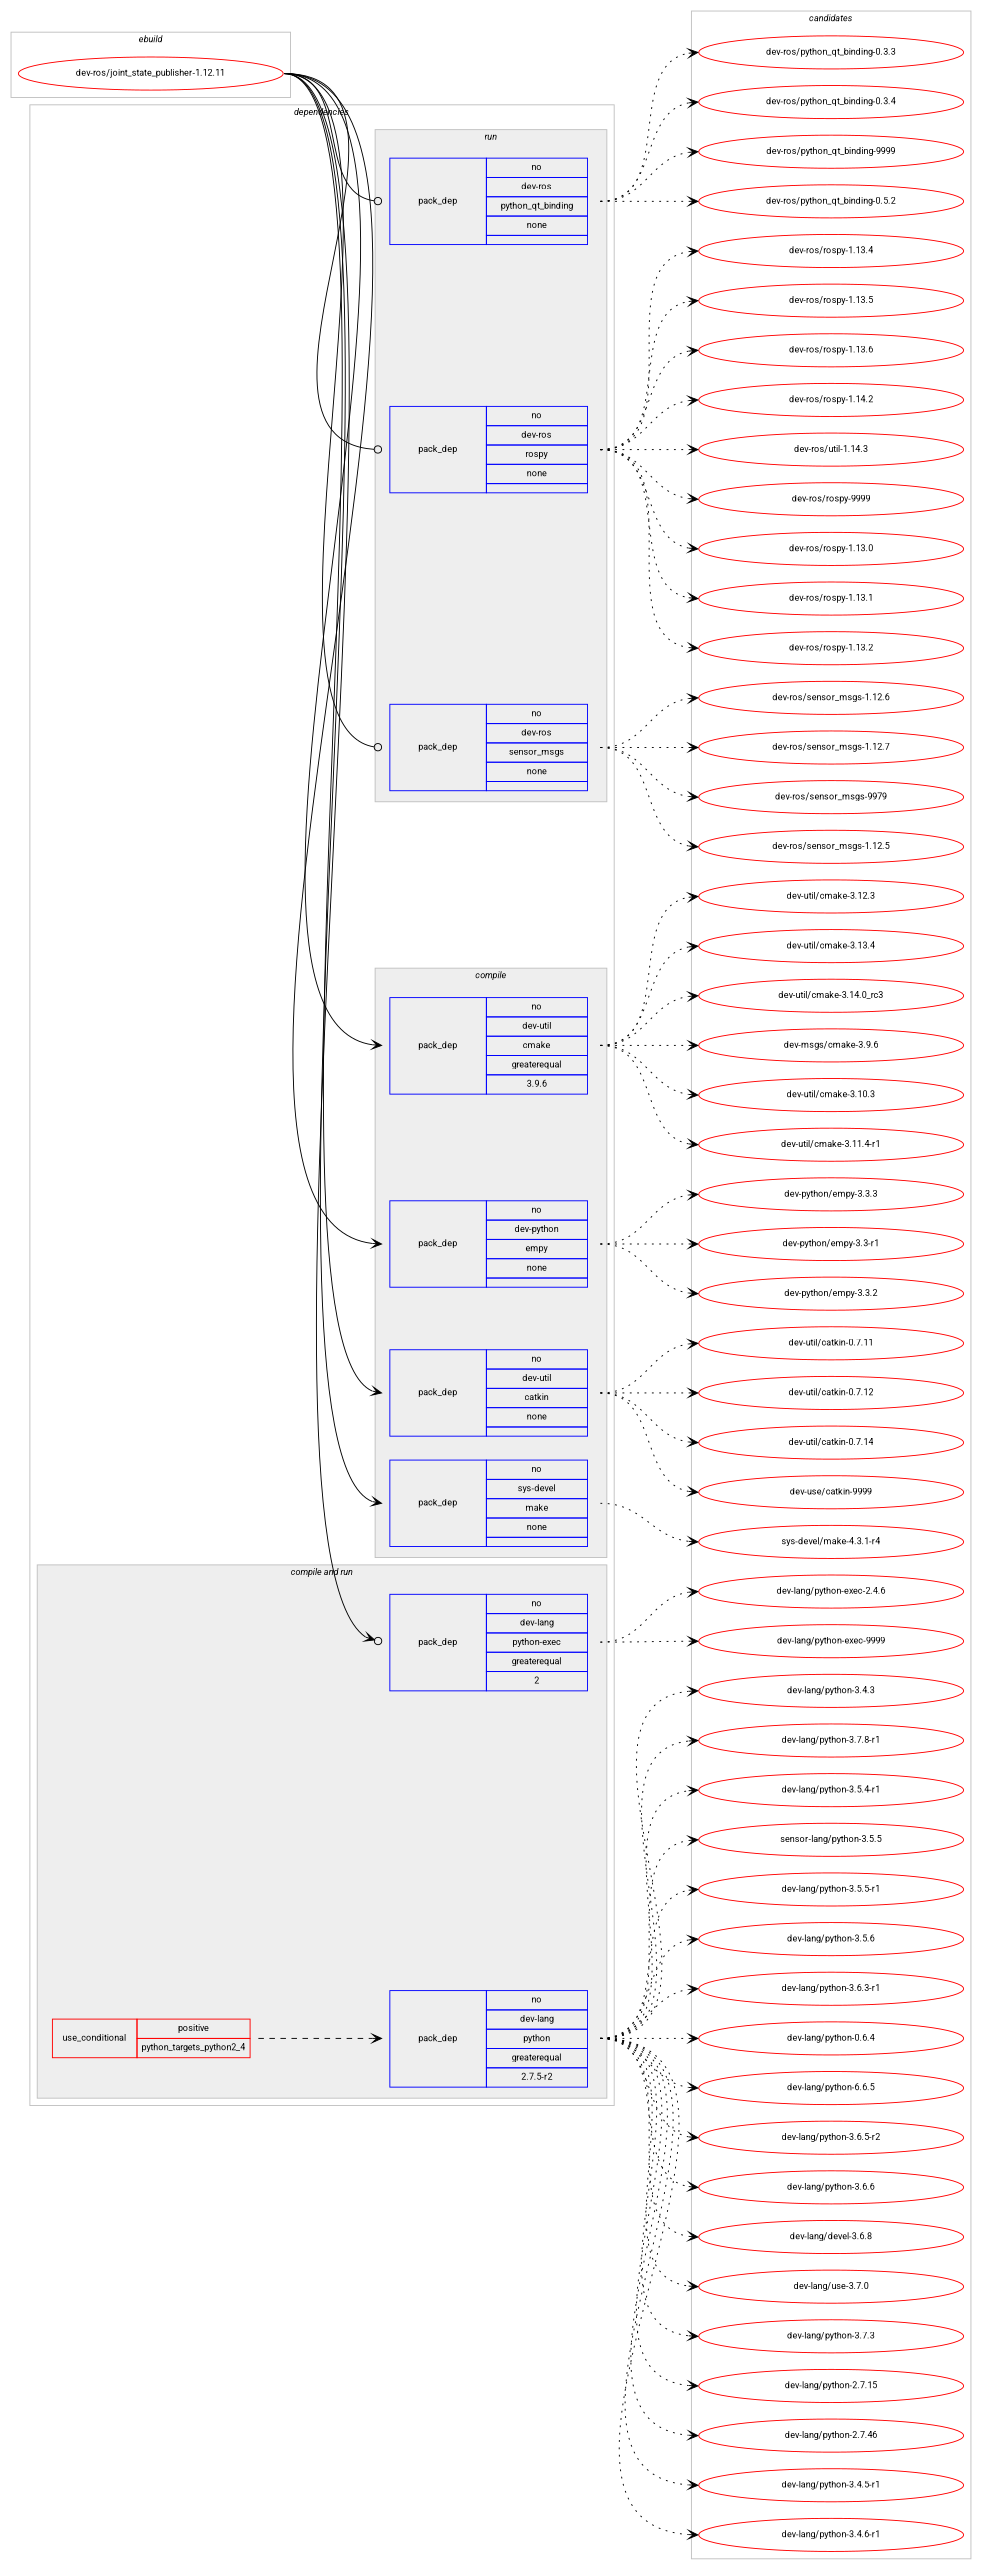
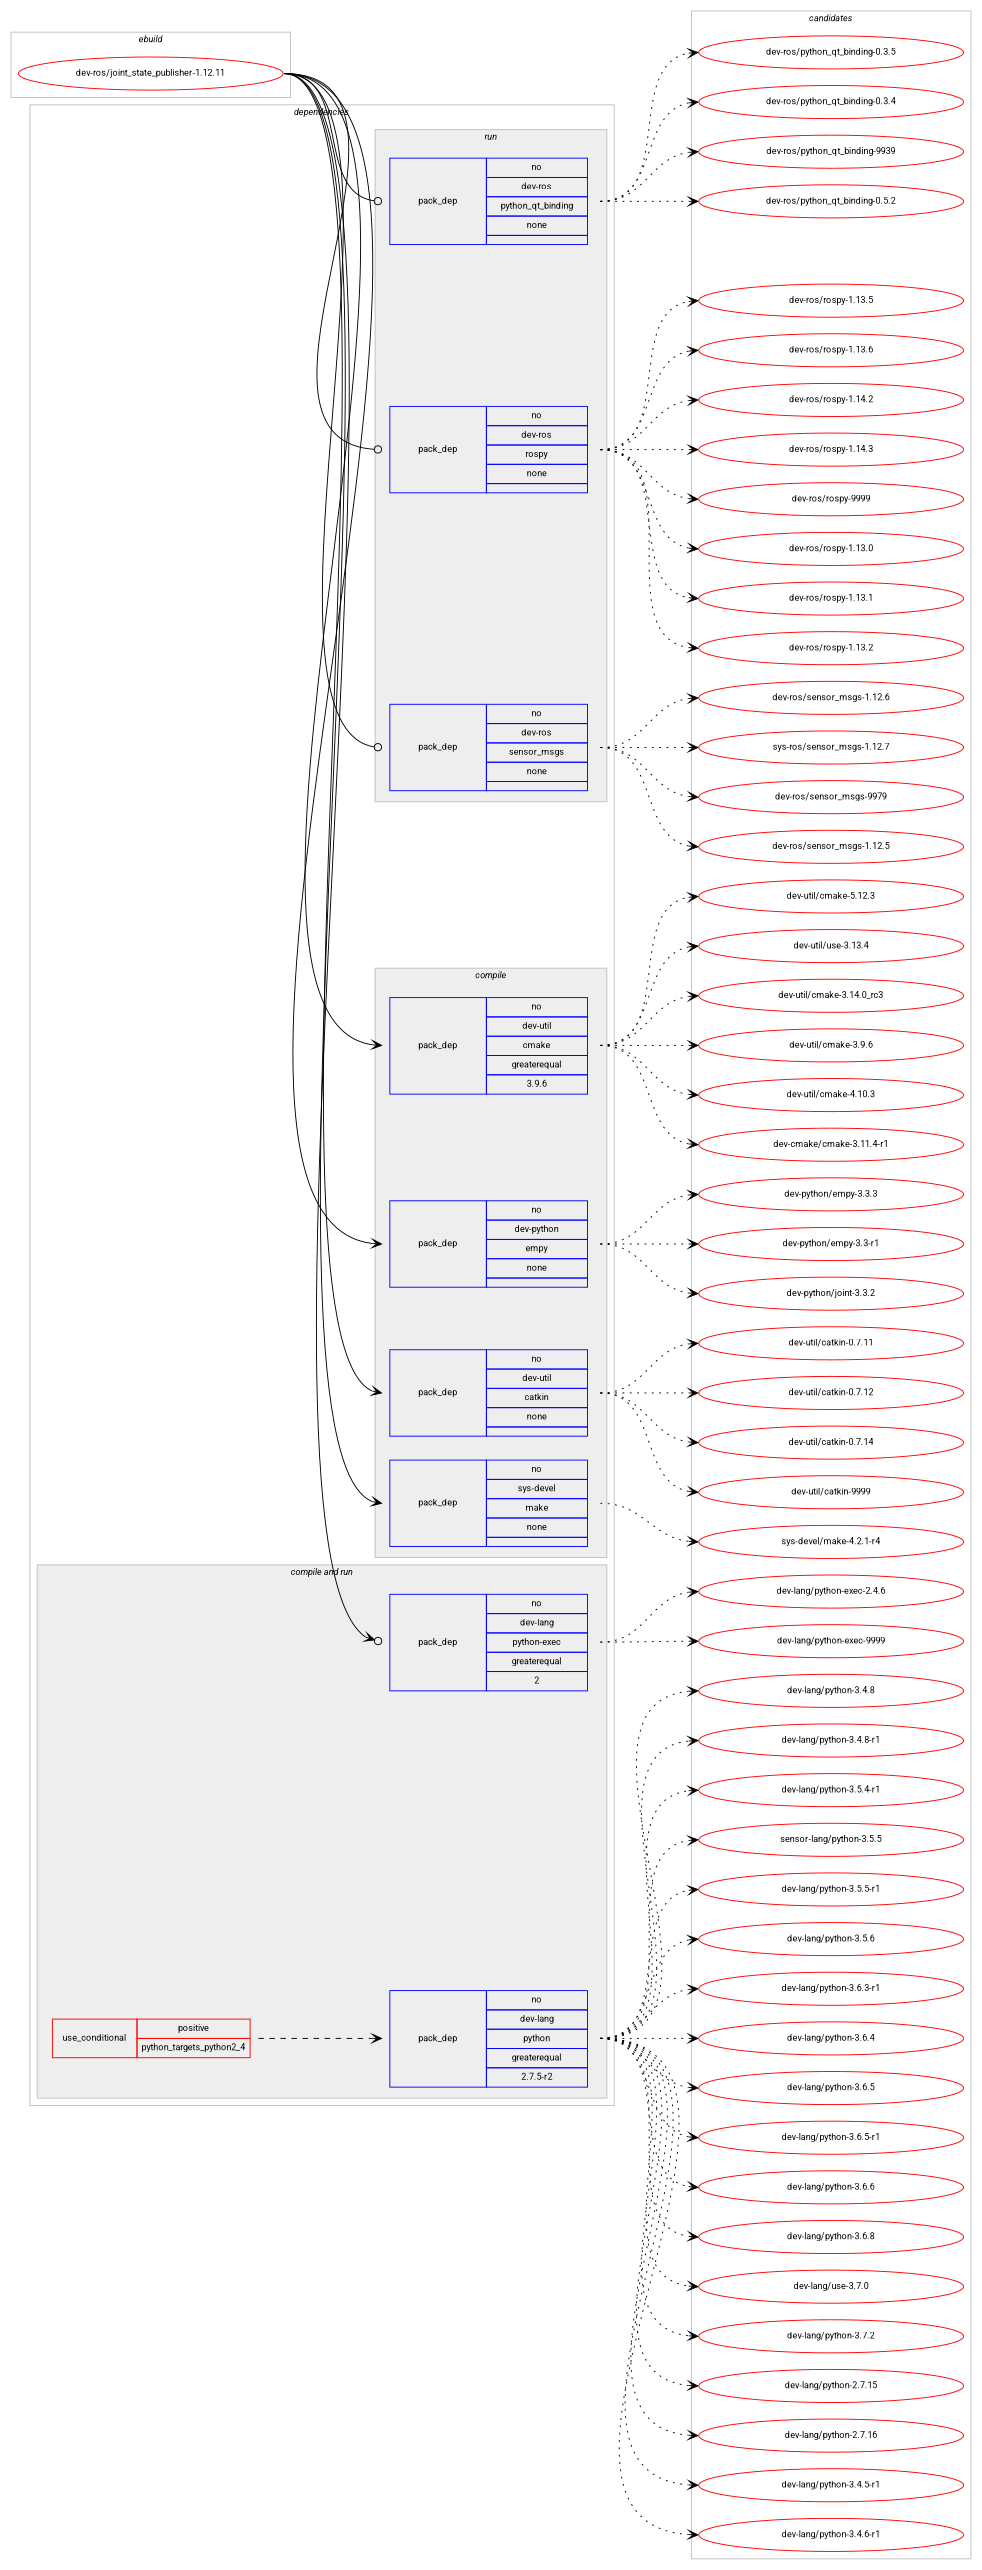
(831, 52) -> (831, 52)
(831, 152) -> (831, 152)
(831, 251) -> none
(831, 450) -> (831, 450)
(831, 748) -> (831, 748)
(831, 896) -> (831, 896)
(831, 946) -> (831, 946)
(831, 1045) -> (831, 1045)
(831, 1095) -> (831, 1095)
(831, 1145) -> (831, 1145)
(831, 1294) -> (831, 1294)
(831, 1492) -> (831, 1492)
(831, 1542) -> (831, 1542)
(831, 1691) -> (831, 1691)
(831, 1741) -> (831, 1741)
(831, 2038) -> (831, 2038)
(831, 2088) -> (831, 2088)
(831, 2138) -> (831, 2138)
(831, 2237) -> (831, 2237)
(831, 2336) -> (831, 2336)
(831, 2436) -> (831, 2436)
